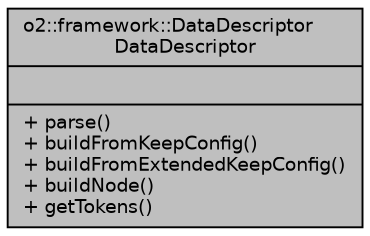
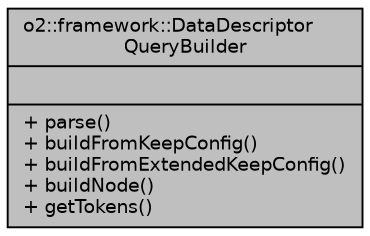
(185, 47) -> (185, 47)
